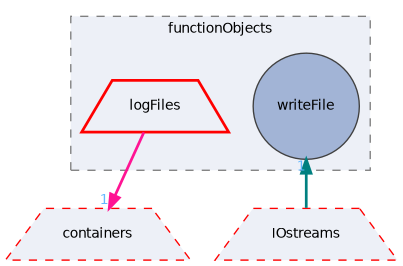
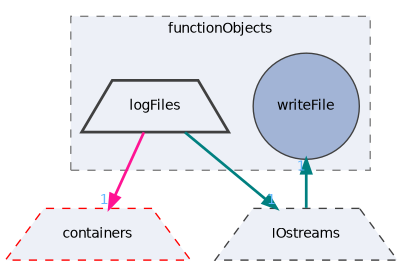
(155, 106) -> (155, 106)
none -> (219, 161)
(306, 234) -> (306, 234)
